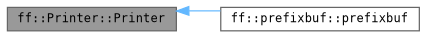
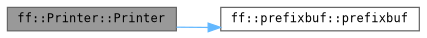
(205, 11) -> (192, 27)
